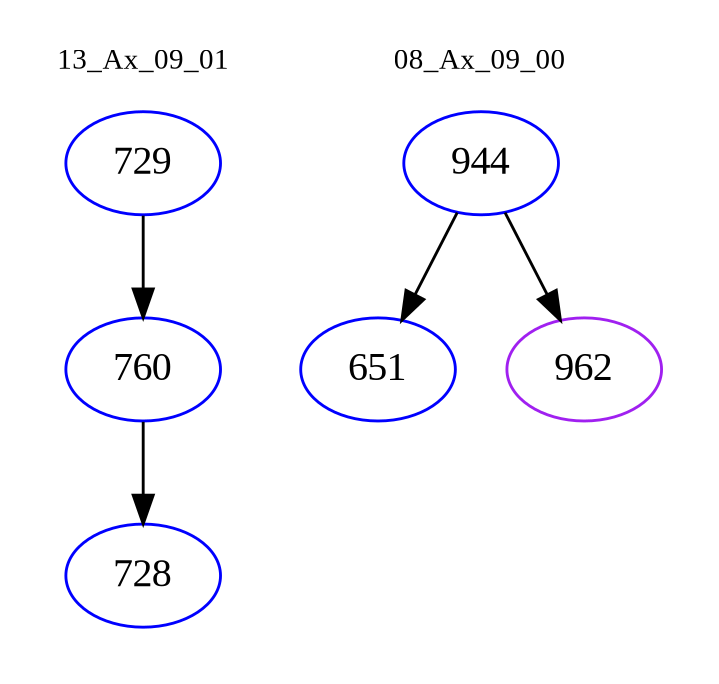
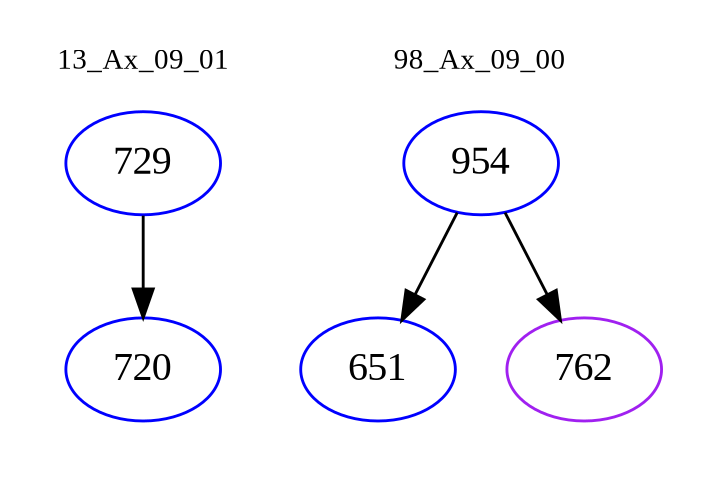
(481, 62) -> (481, 62)
(481, 163) -> (481, 163)
(143, 369) -> (143, 369)
(584, 369) -> (584, 369)
(143, 576) -> none
